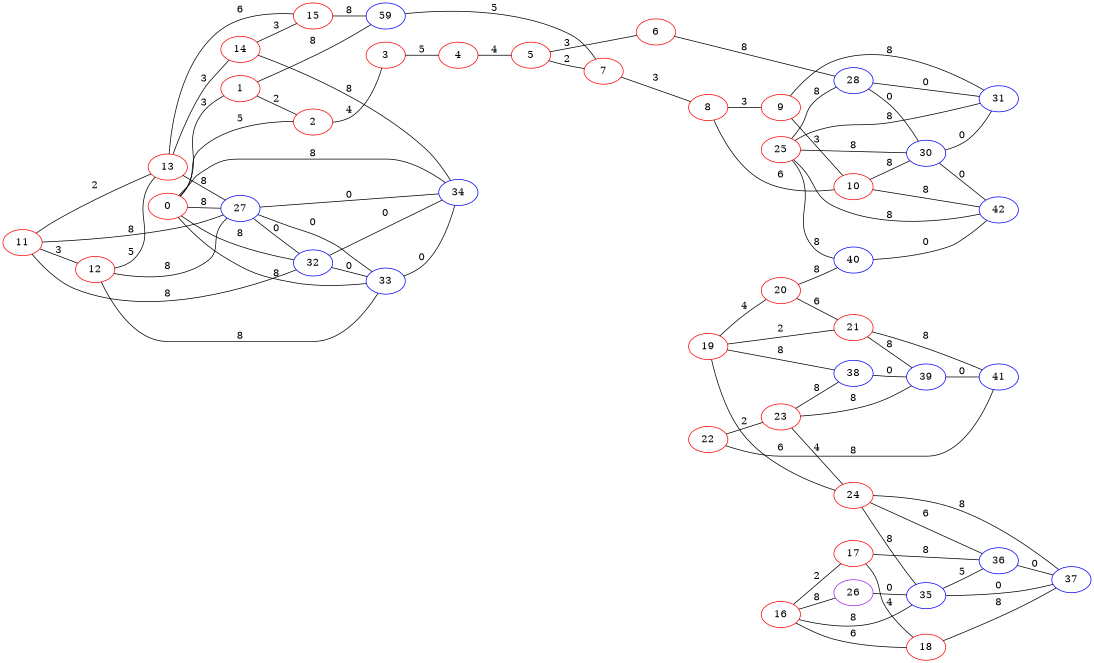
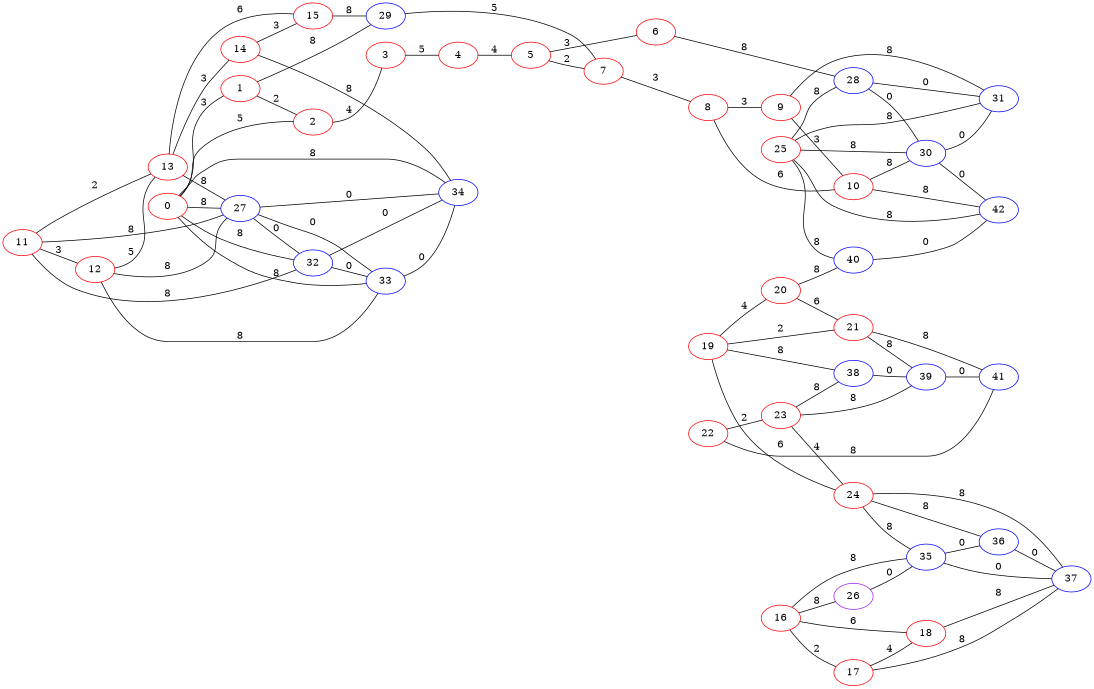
(386, 16) -> (386, 16)
(926, 514) -> (926, 507)
(926, 557) -> (971, 643)
(962, 572) -> (962, 543)
